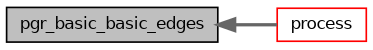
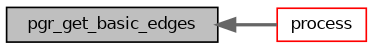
(112, 25) -> (112, 25)
